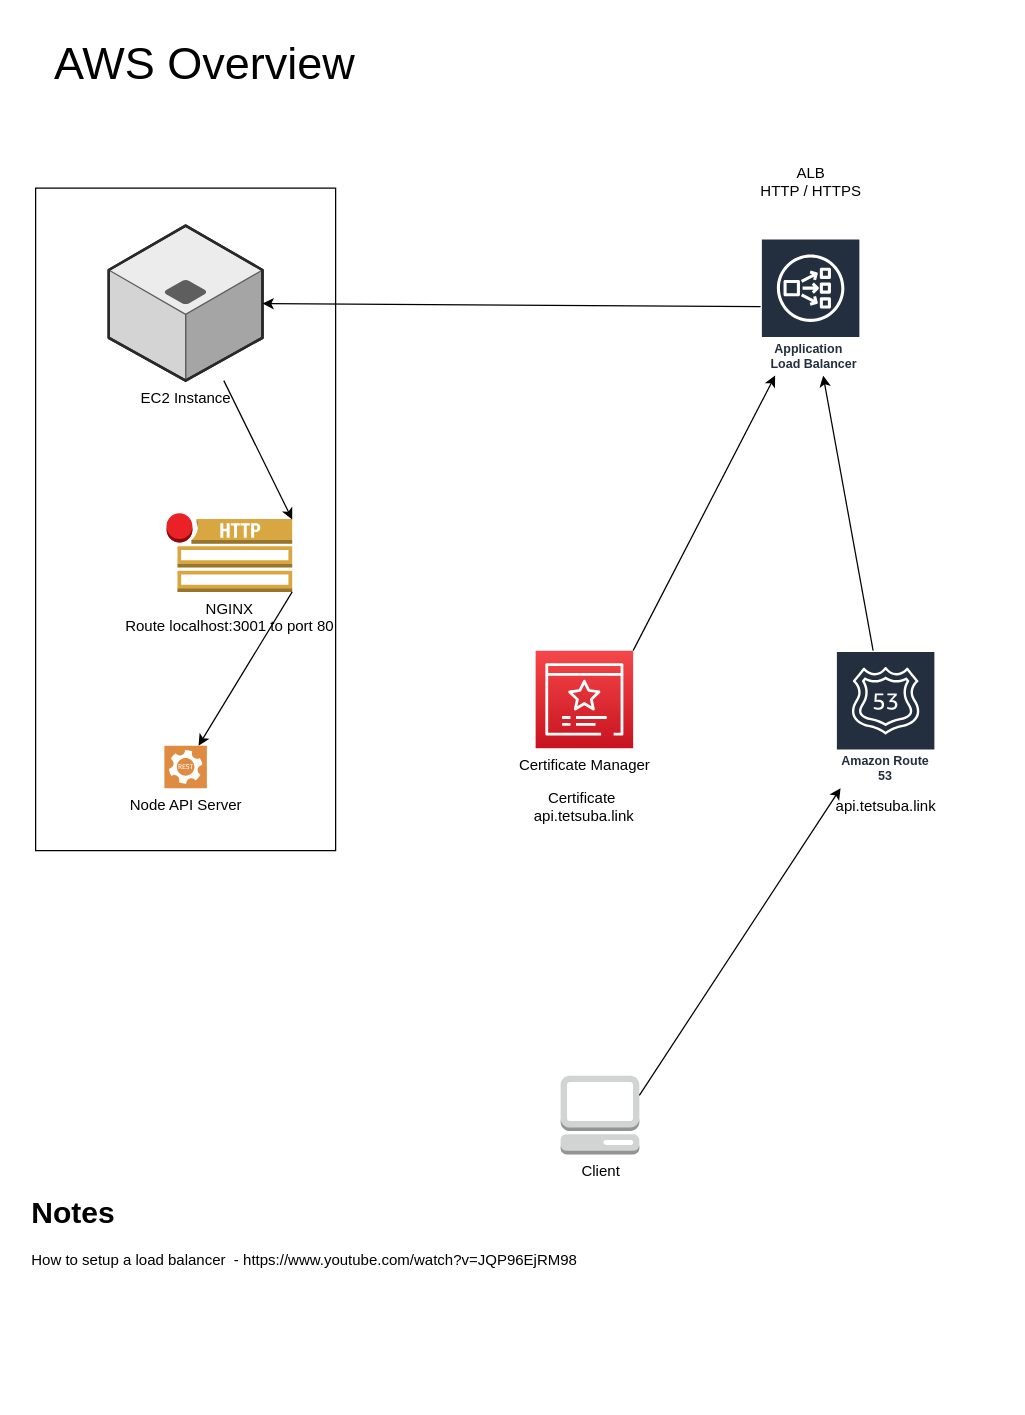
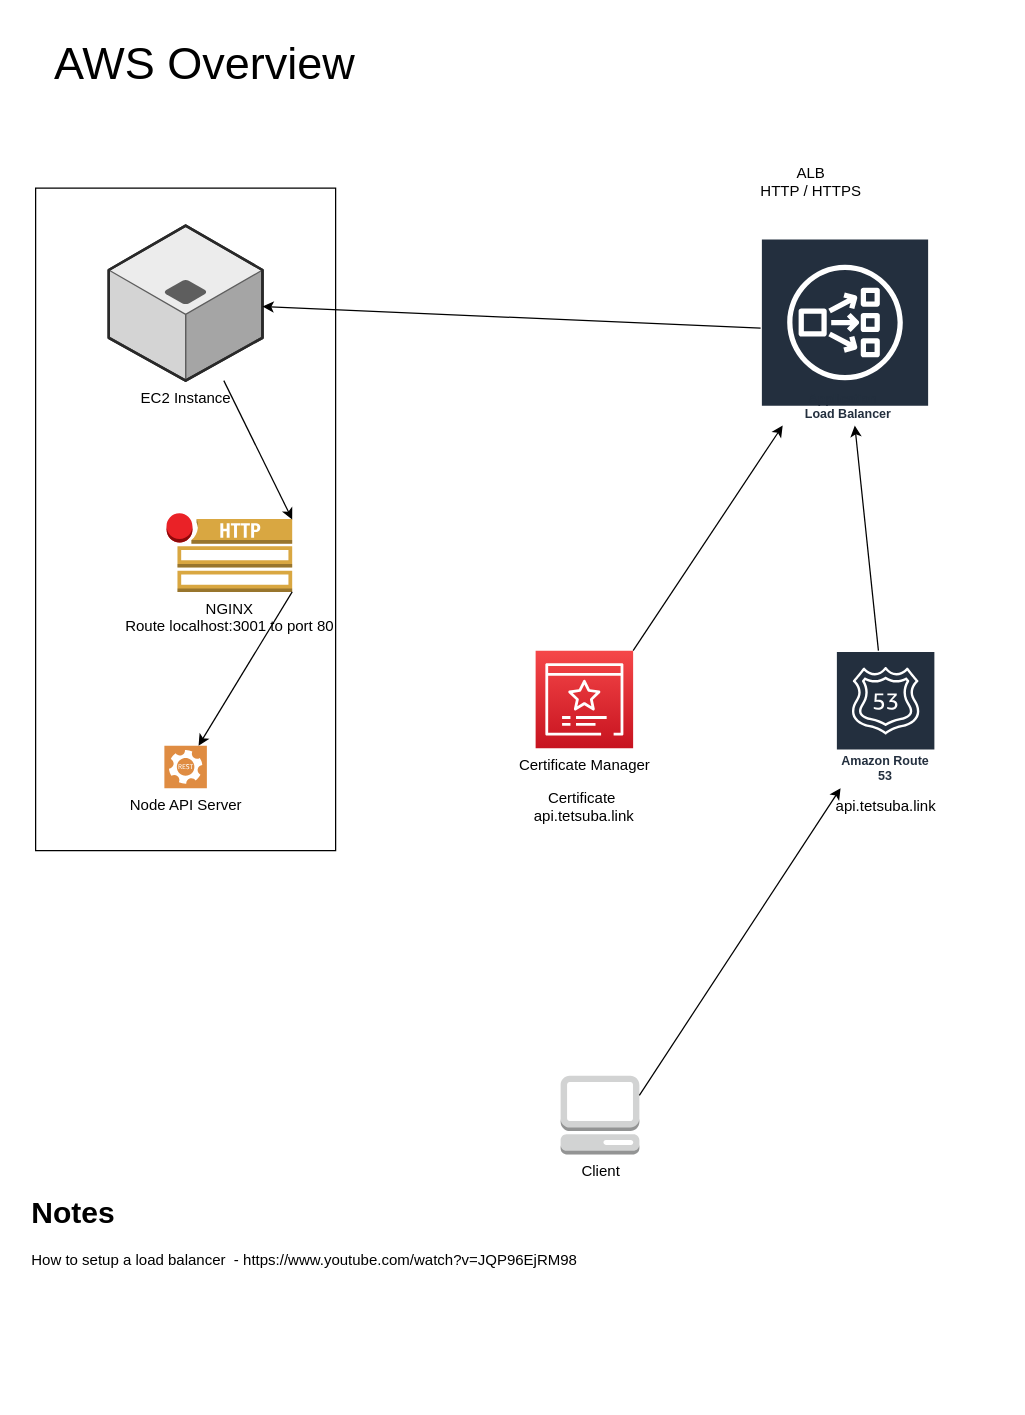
(811, 307) -> (845, 332)
